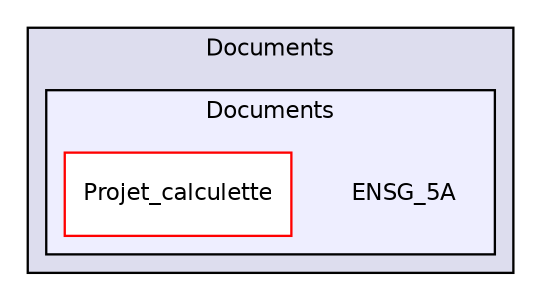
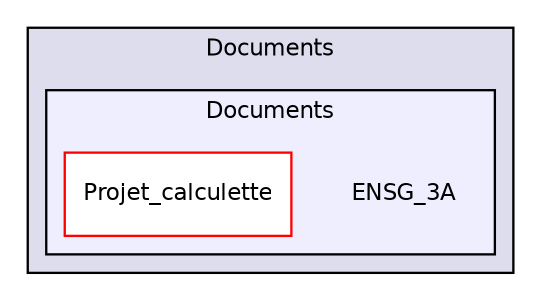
(405, 194) -> (405, 194)
